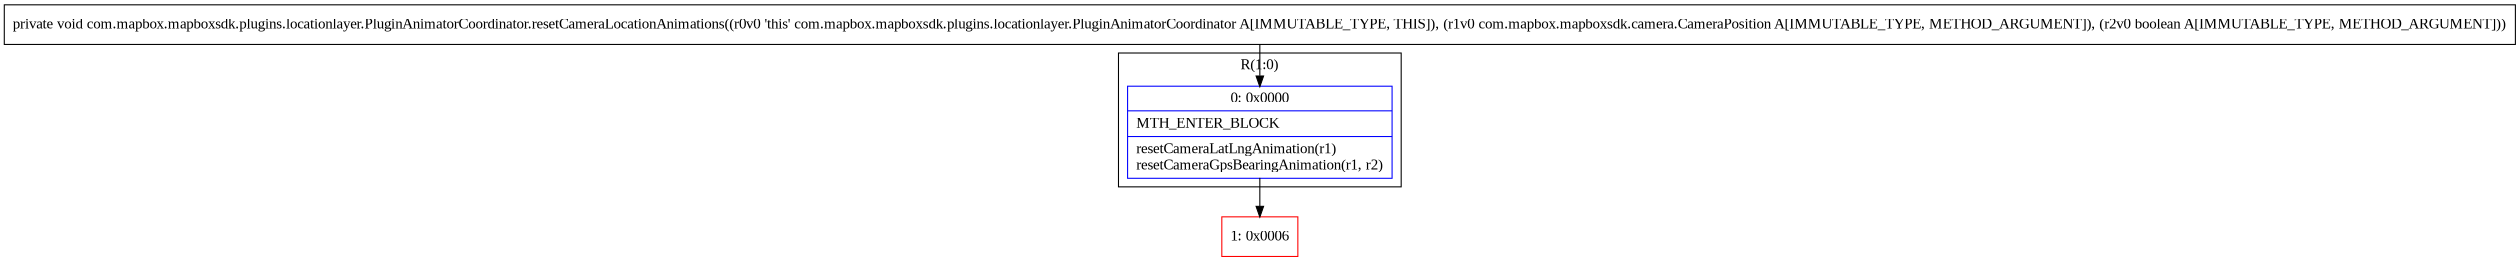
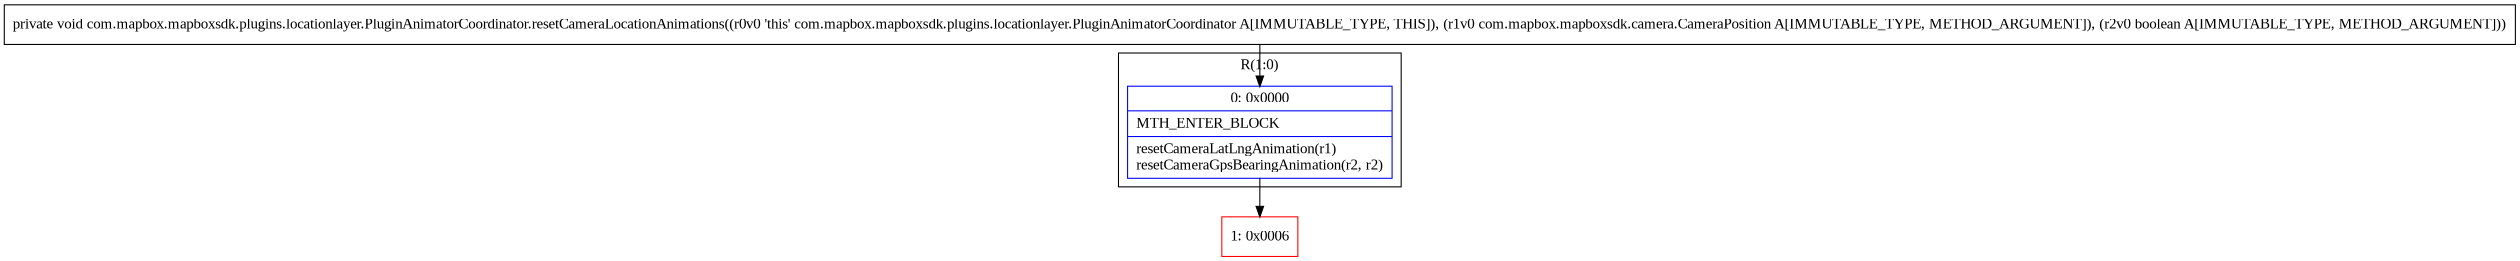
(1260, 165) -> (1260, 165)
